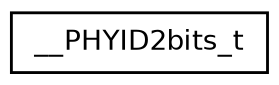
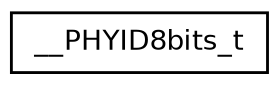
(139, 43) -> (139, 43)
